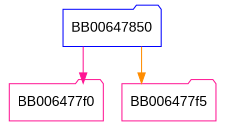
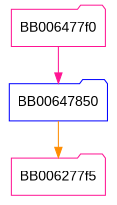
(83, 60) -> (58, 60)
(169, 102) -> (58, 177)
